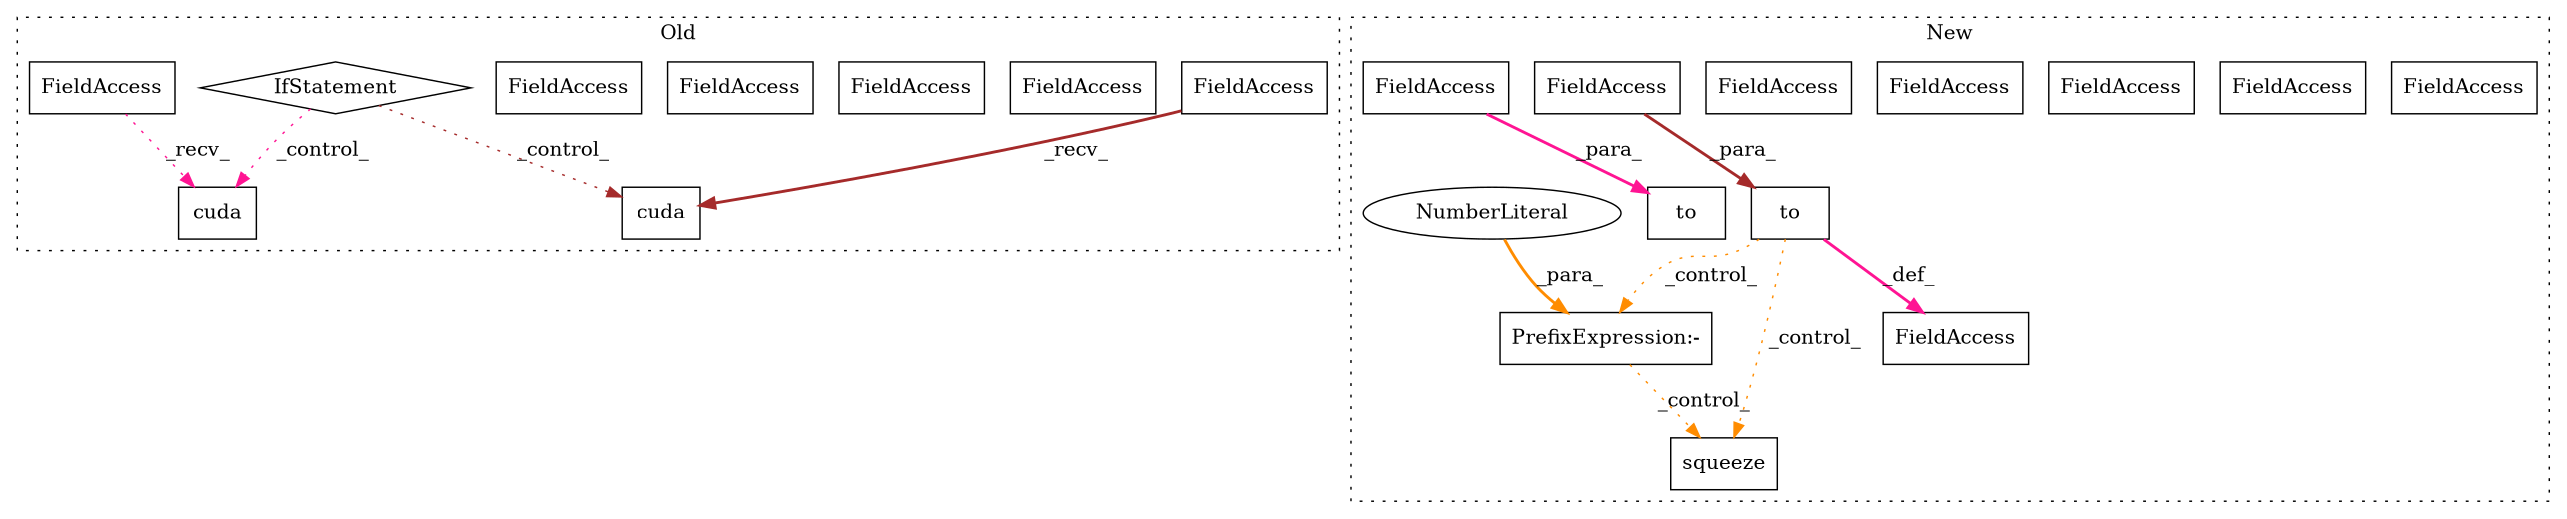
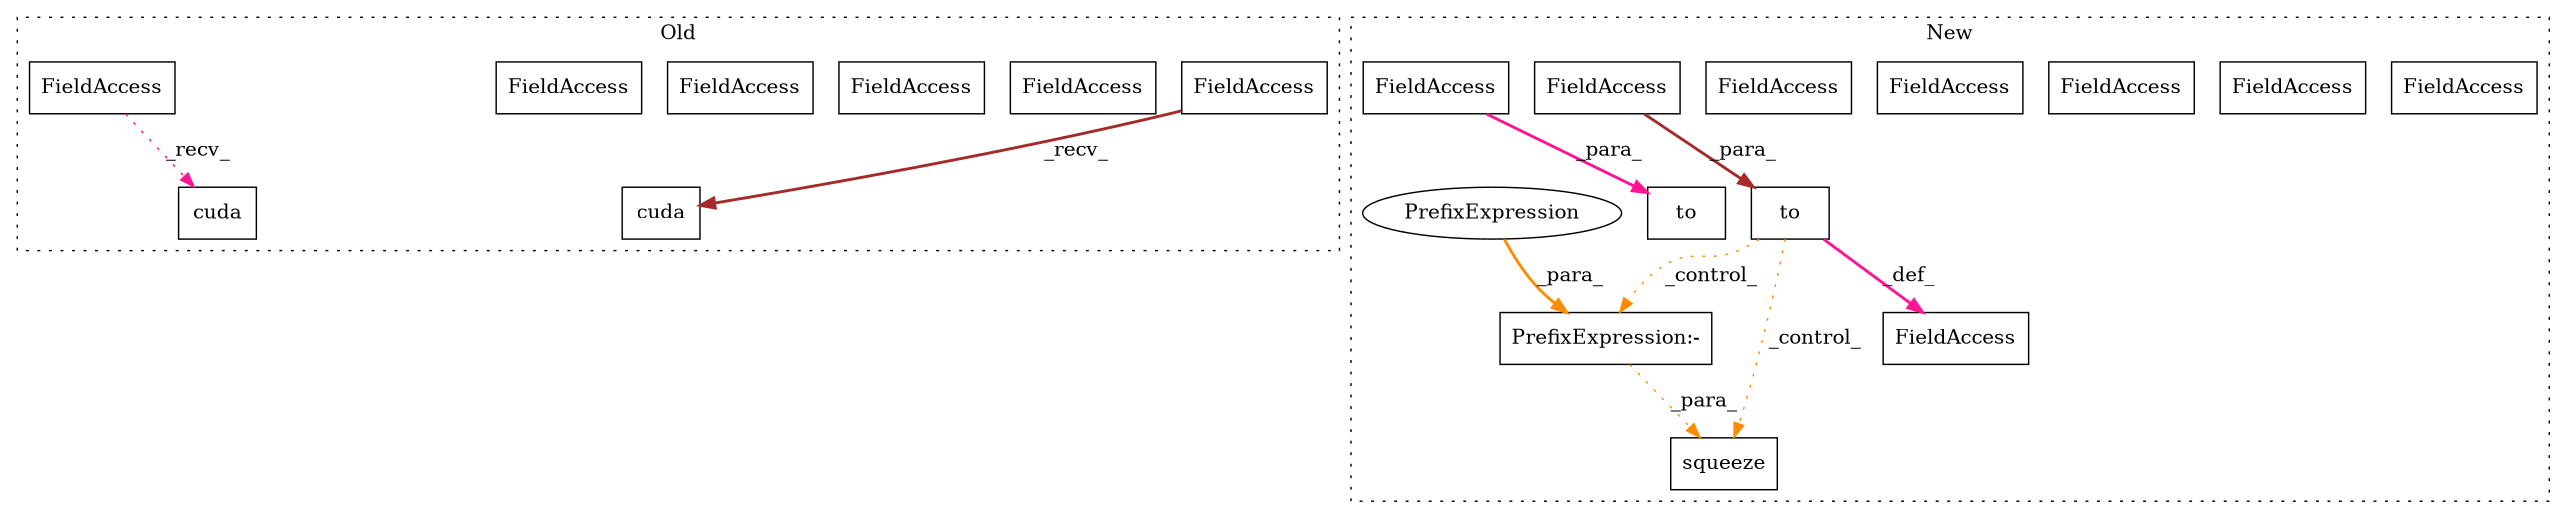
(336, 88) -> none
(1492, 213) -> (1492, 213)
(1704, 401) -> (1704, 401)
